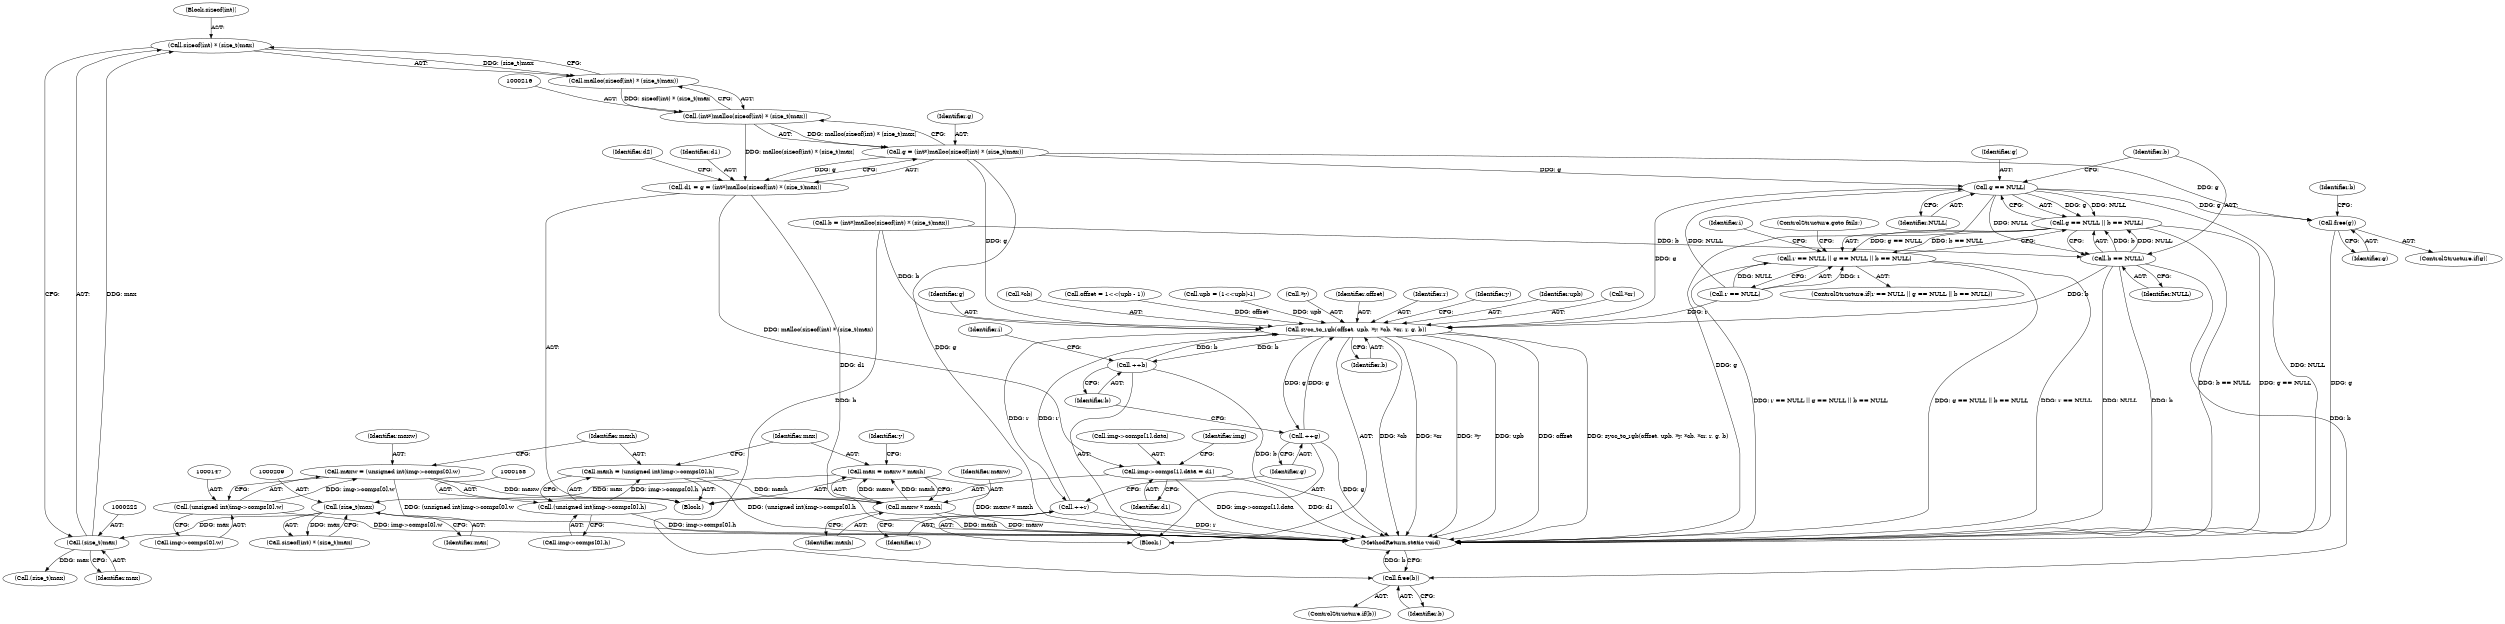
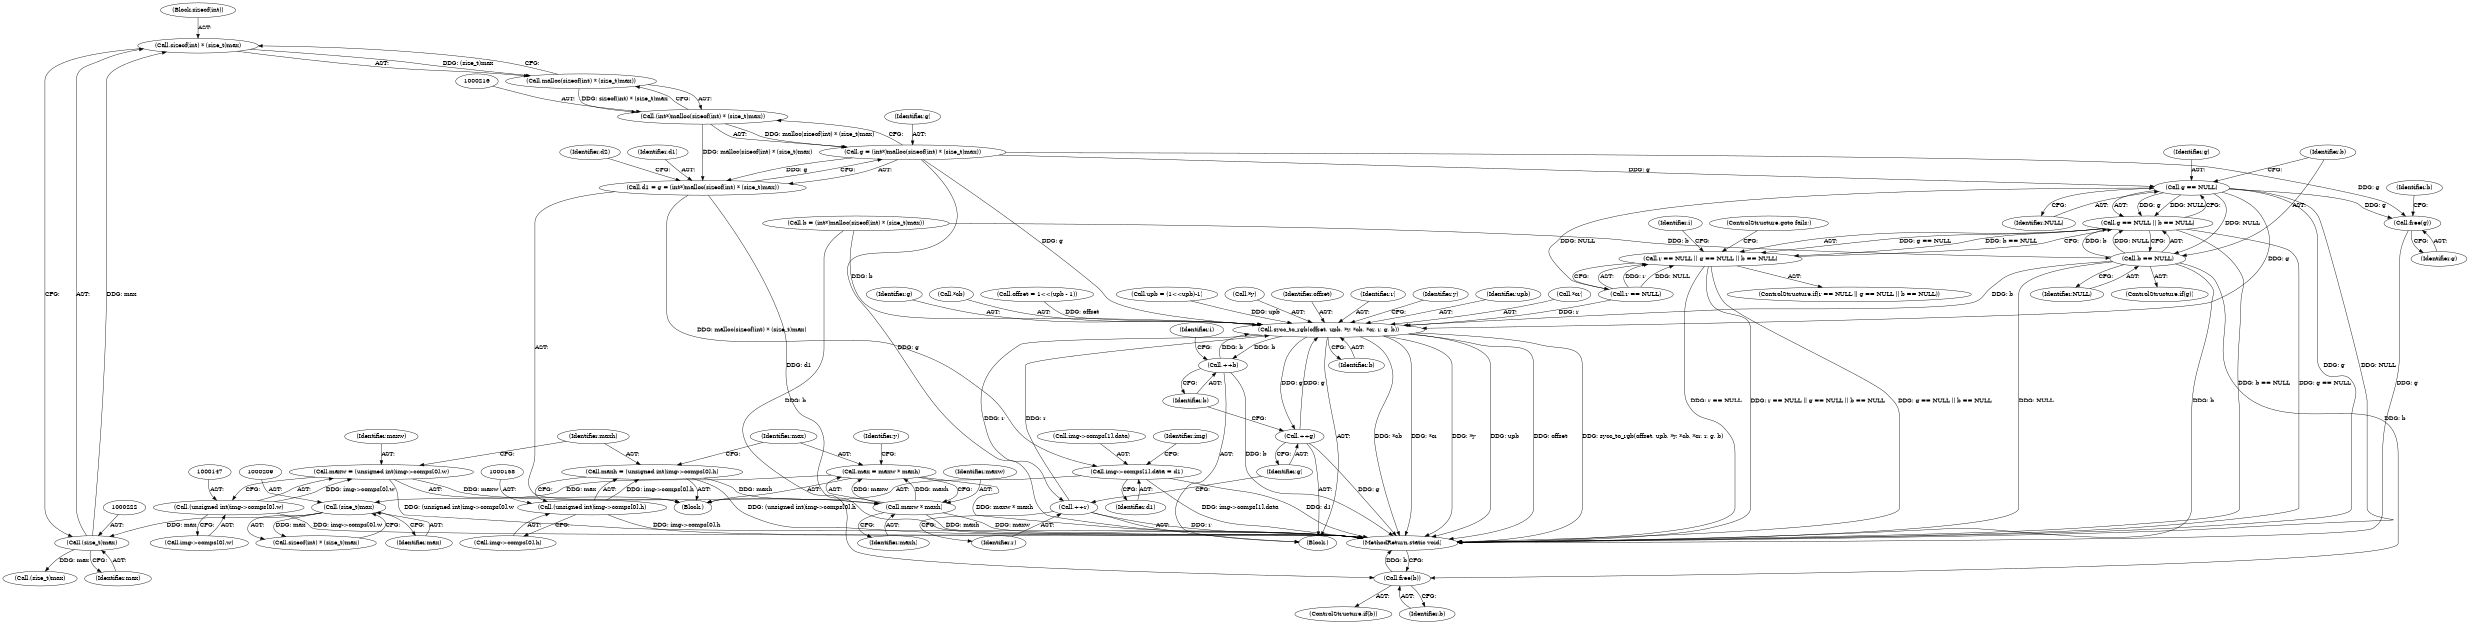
(2392, 240) -> (2153, 275)
